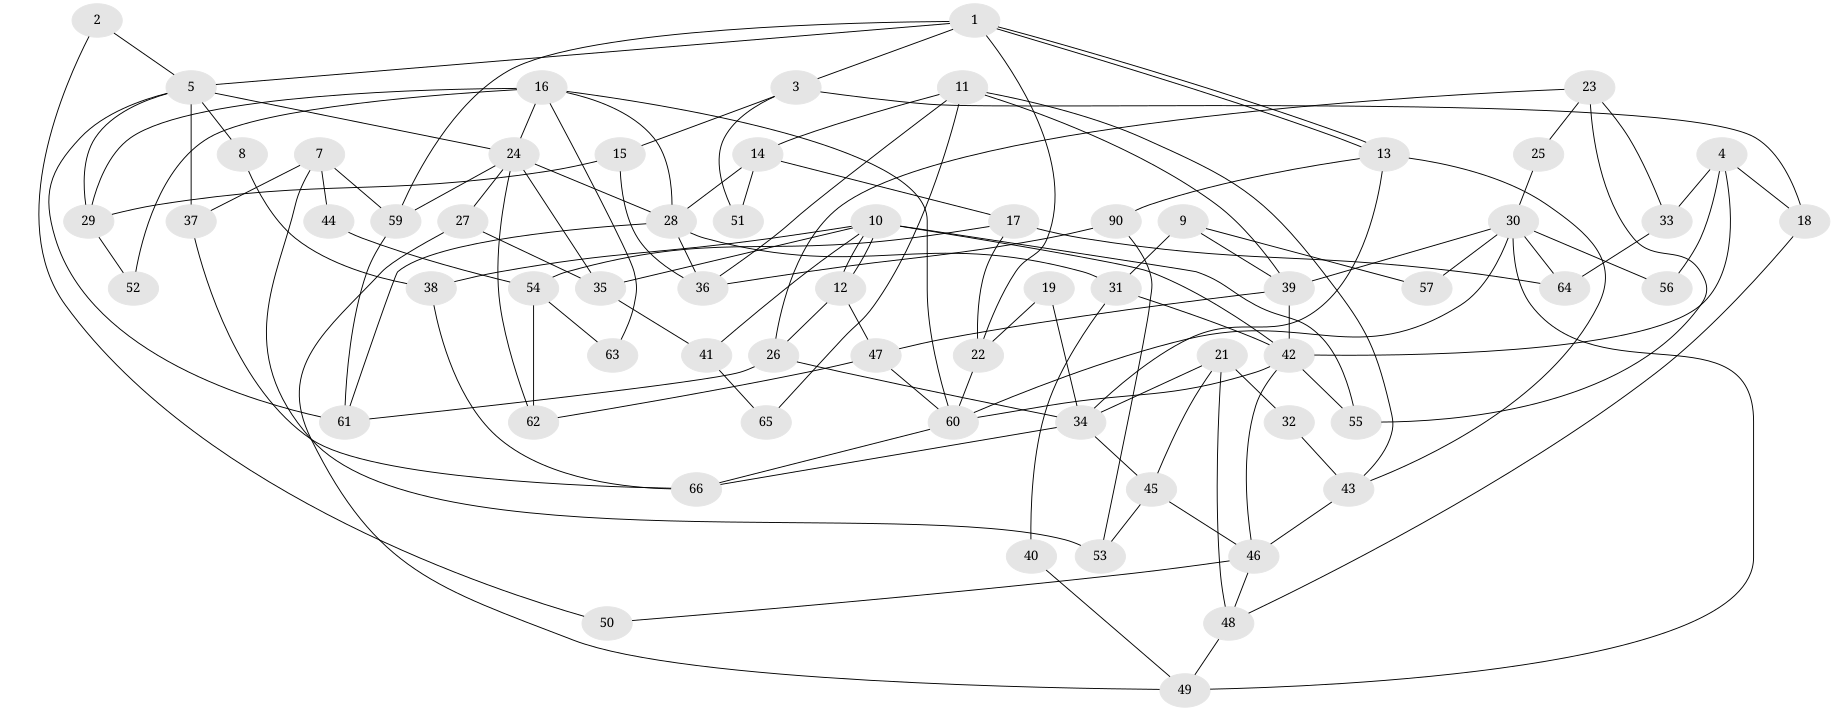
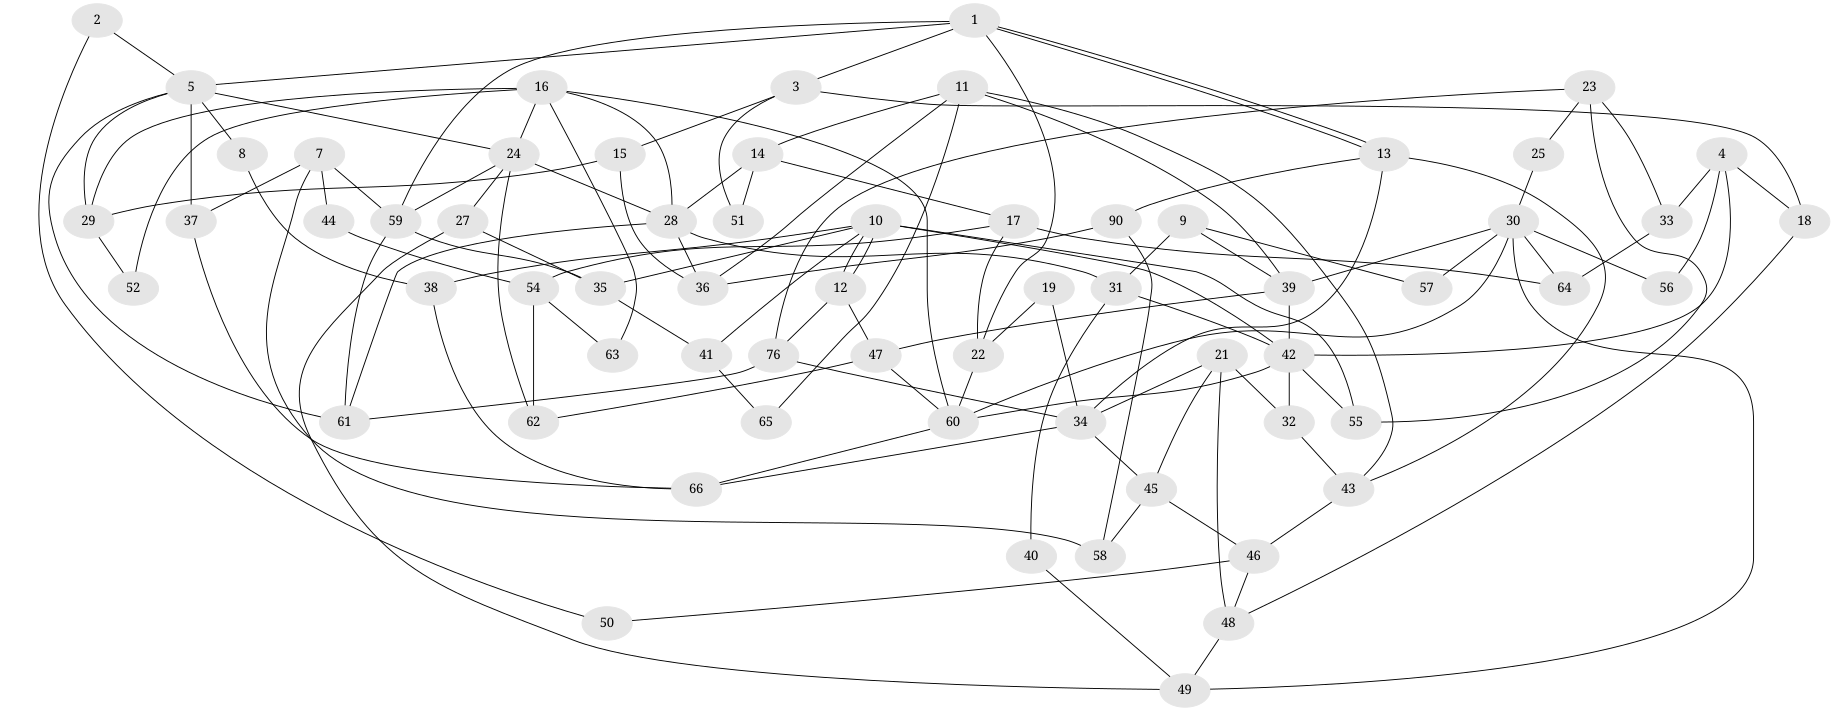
(557, 221) -> (490, 254)
(774, 355) -> (774, 355)
(1247, 452) -> (1289, 389)
(1100, 556) -> (1100, 556)
